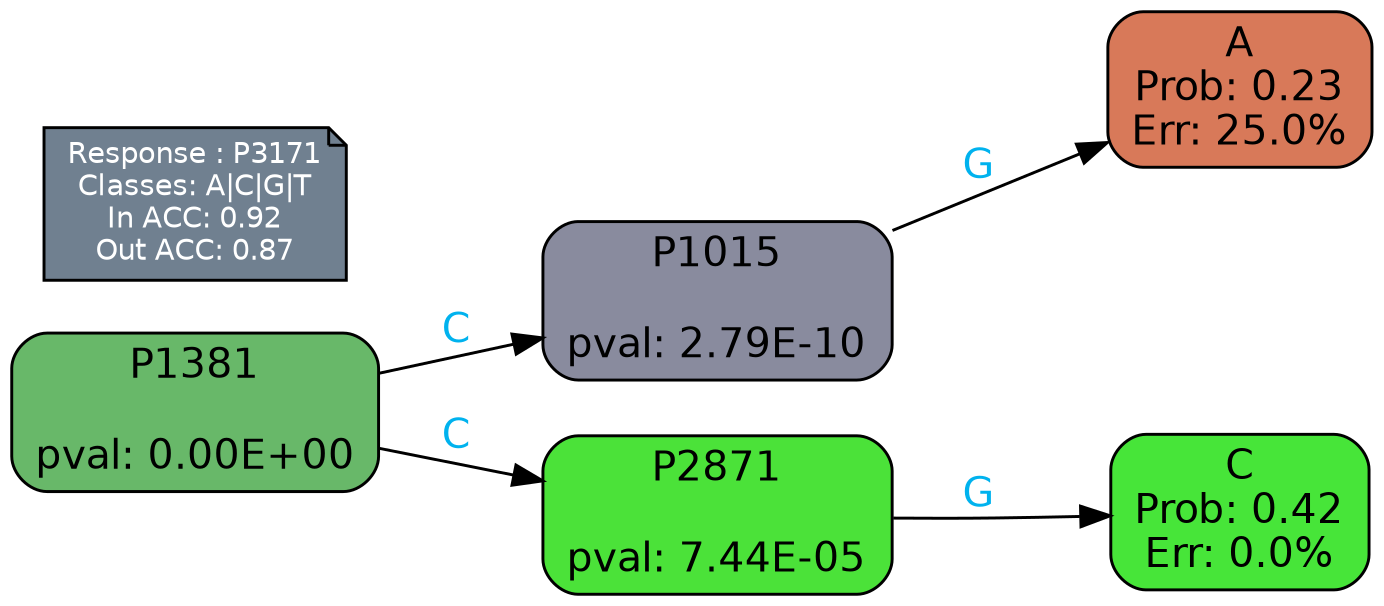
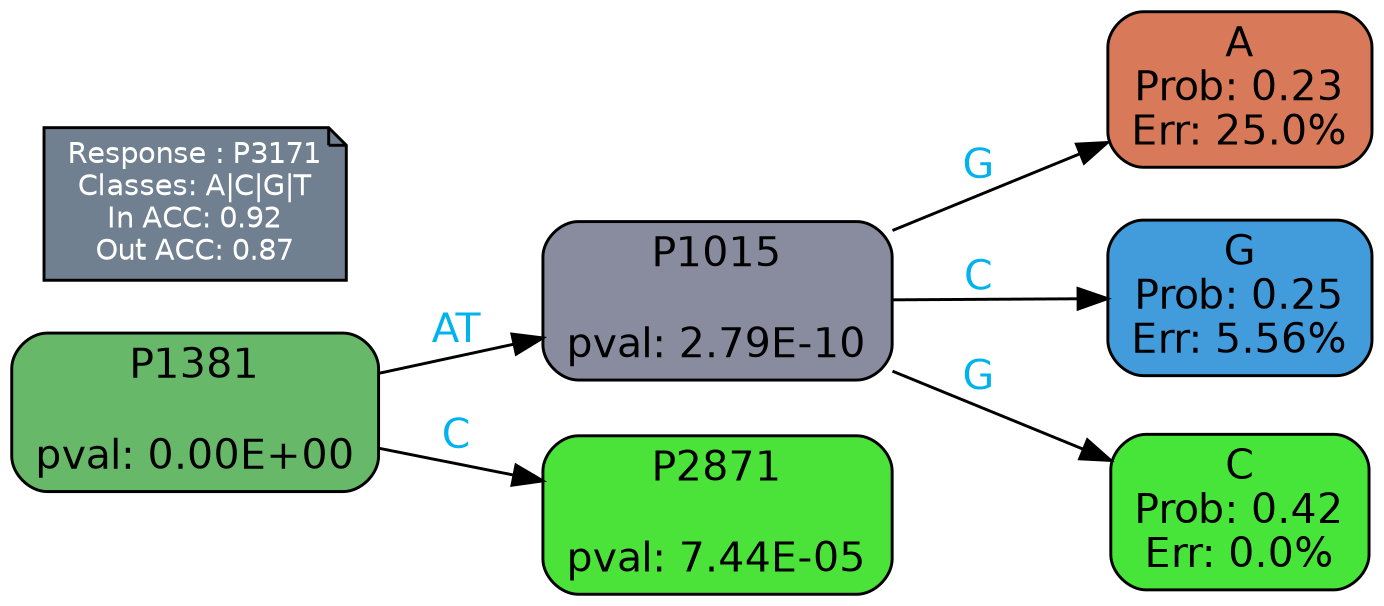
none -> (1240, 298)
(456, 332) -> (456, 332)
(987, 518) -> (988, 410)
